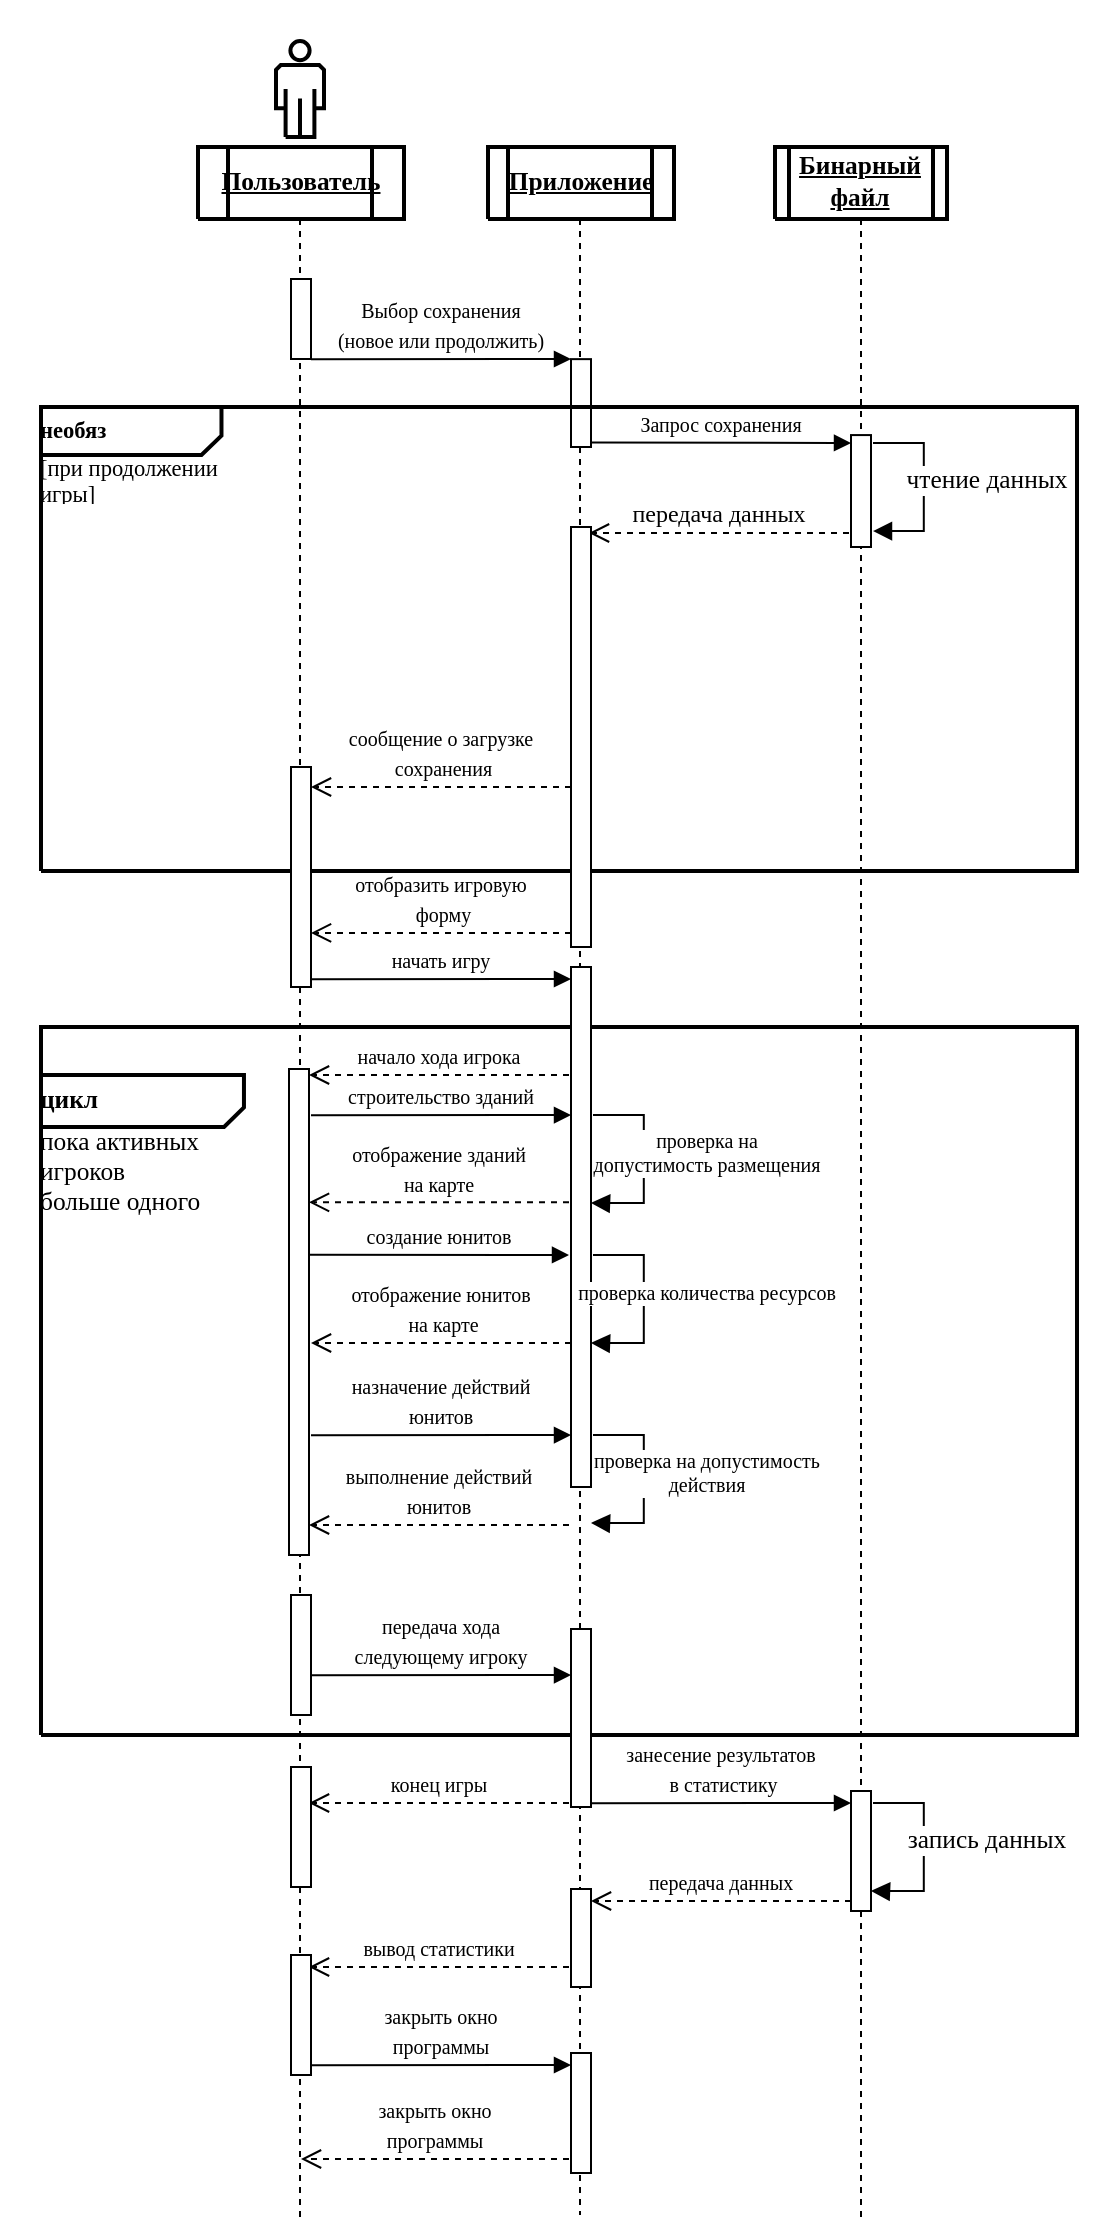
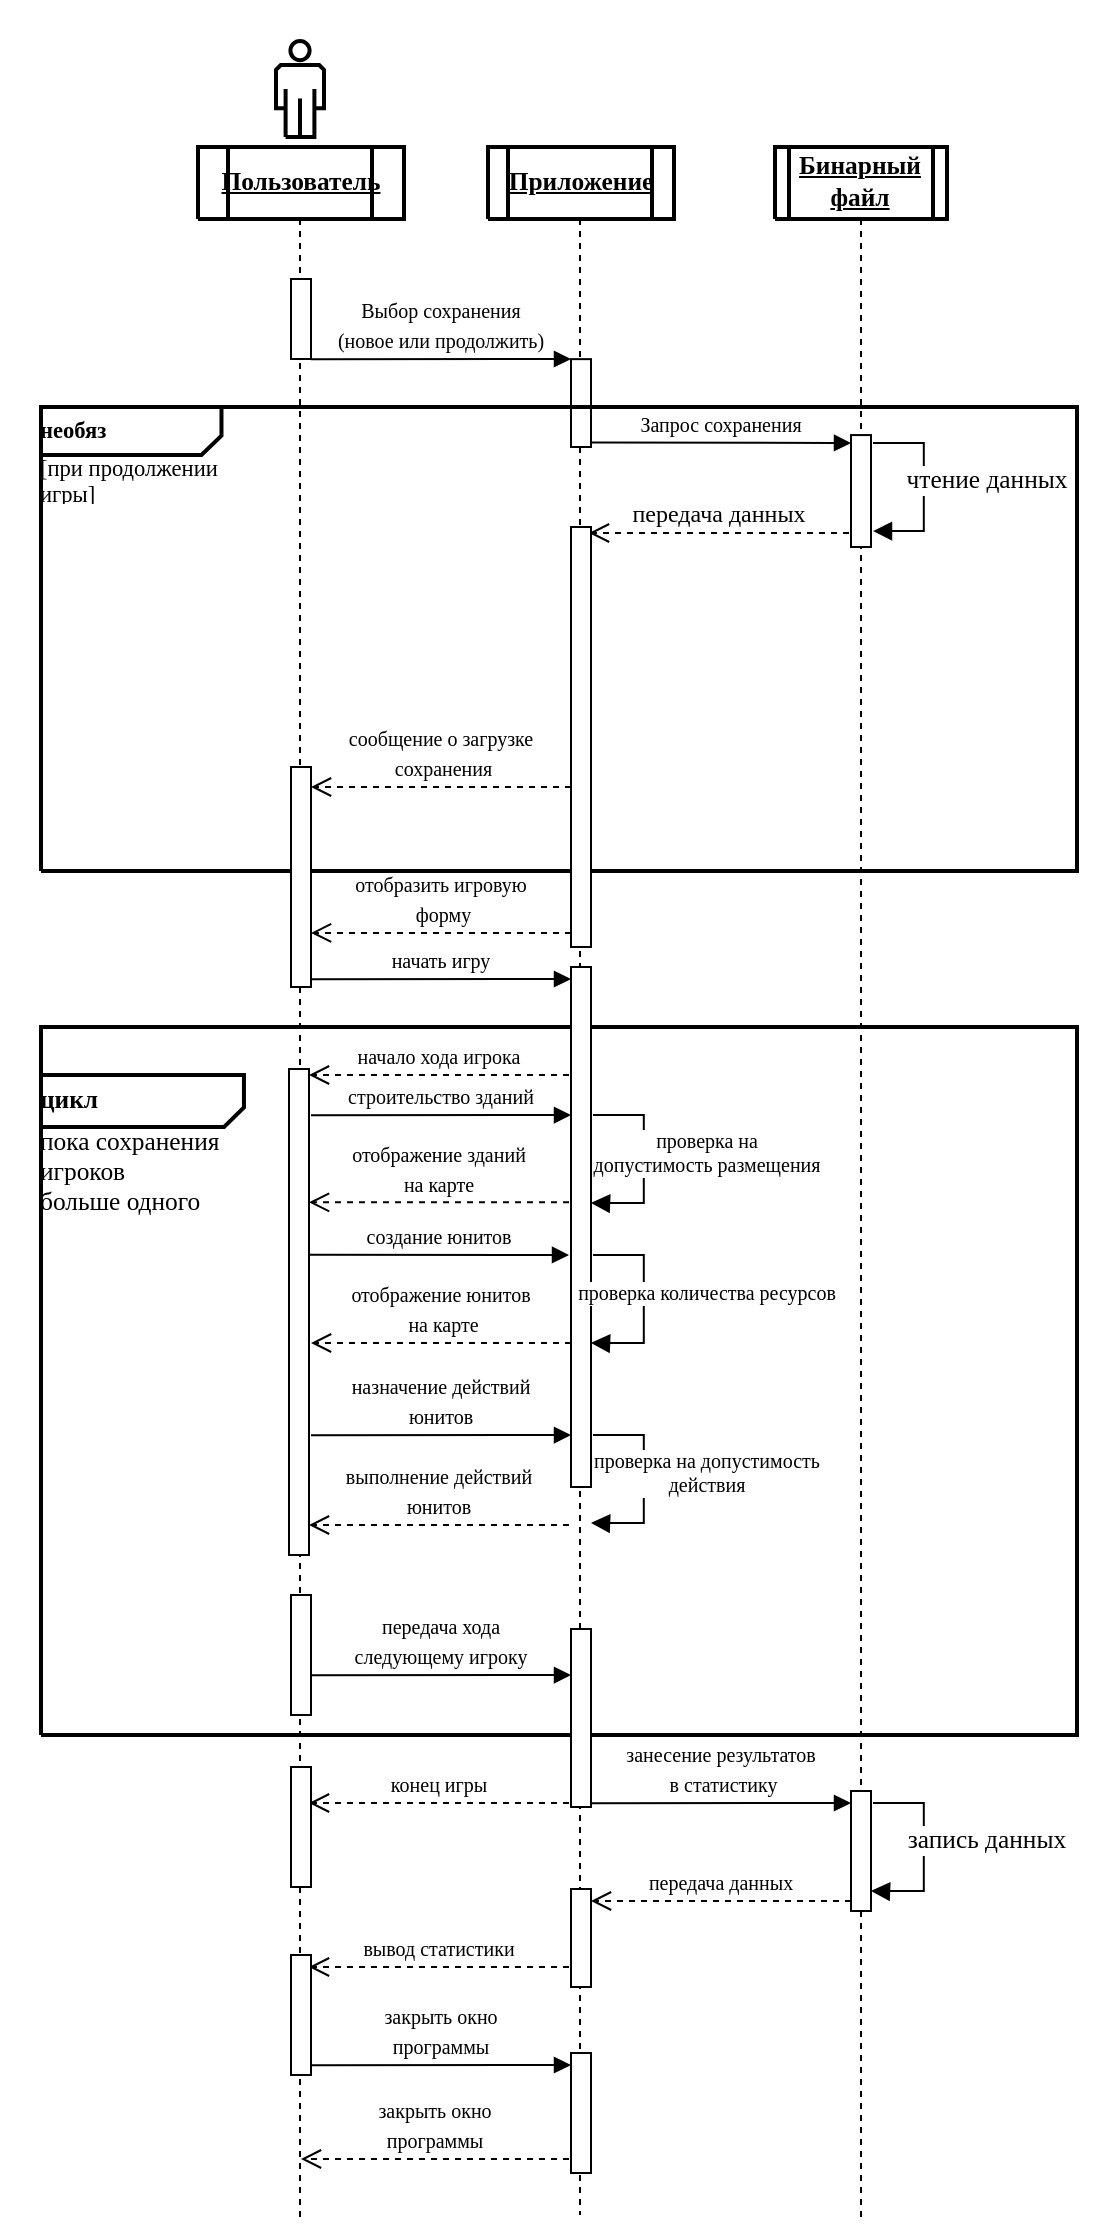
(153, 1171) -> (153, 1171)
